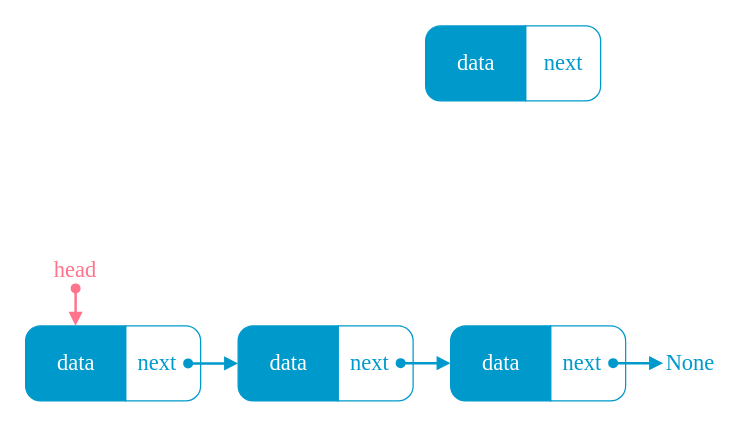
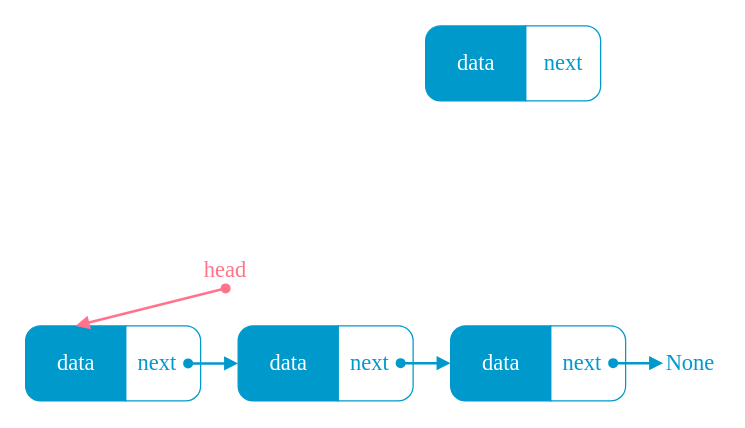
(76, 269) -> (226, 269)
